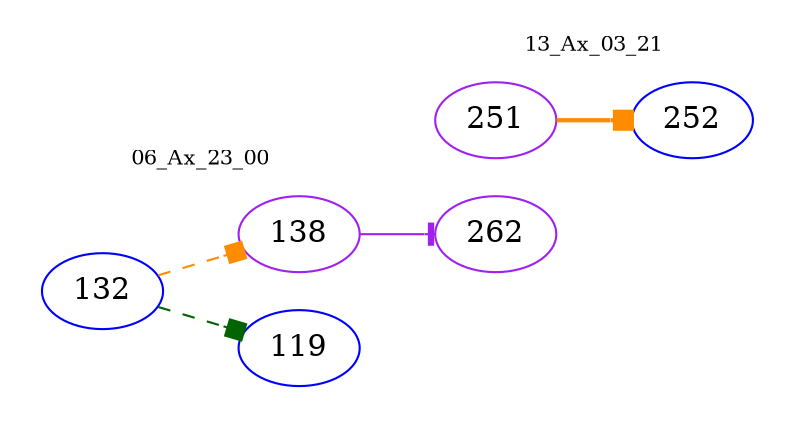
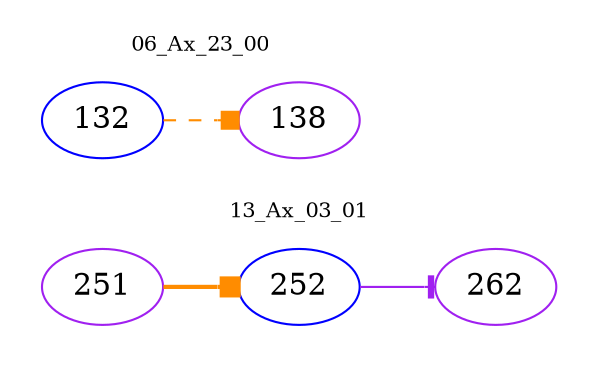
(594, 45) -> (299, 212)
(392, 234) -> (392, 287)
(299, 348) -> none
